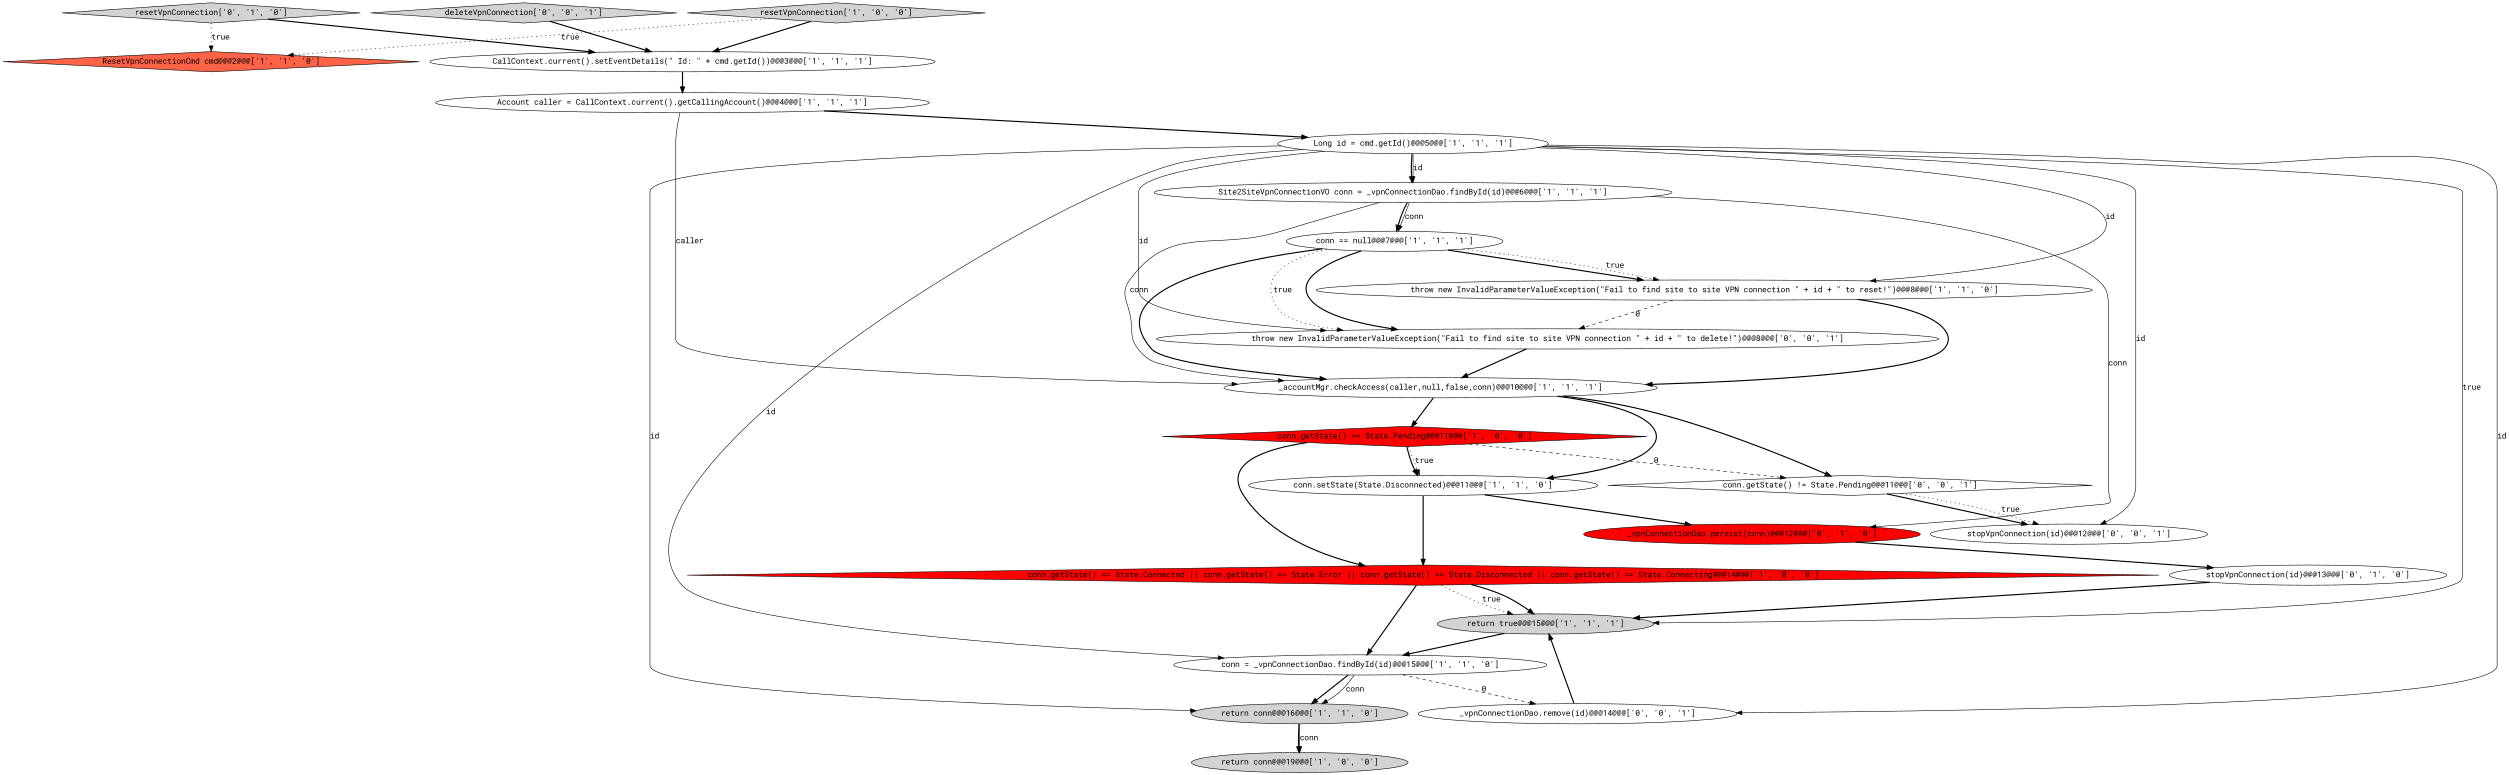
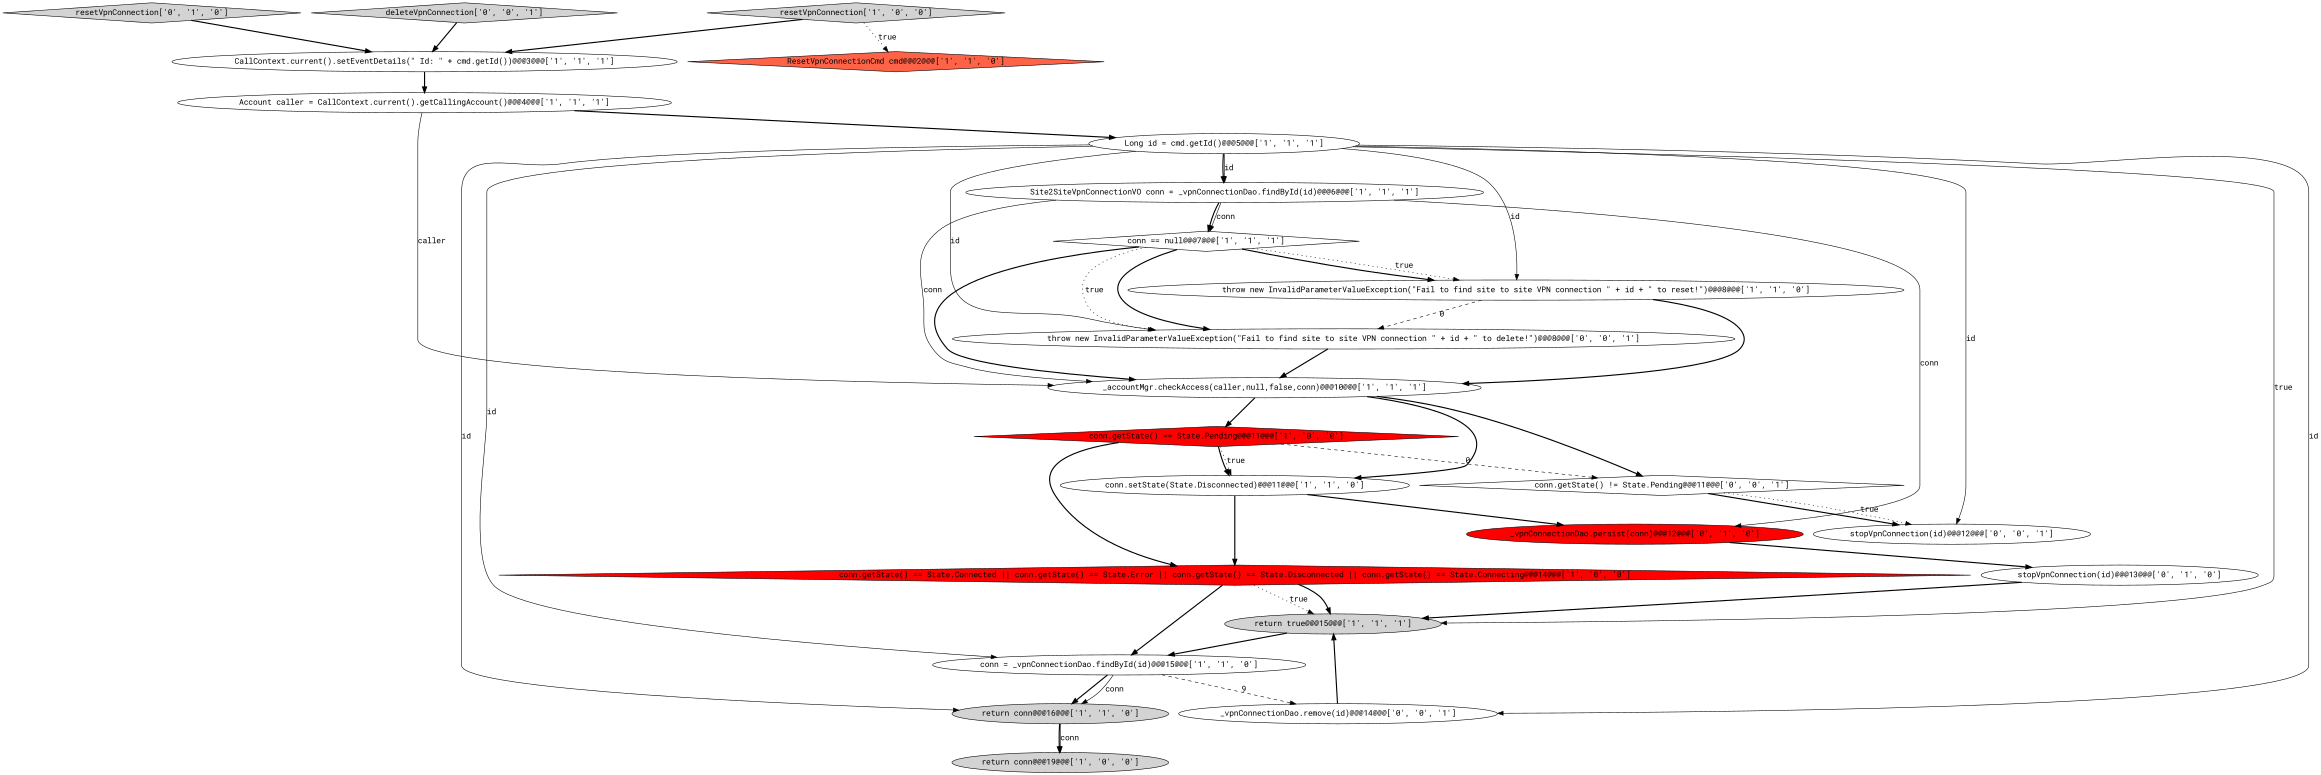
(211, 35) -> none
(1395, 241) -> (1206, 241)
(1484, 689) -> (1244, 689)
